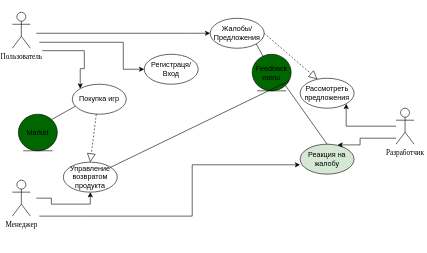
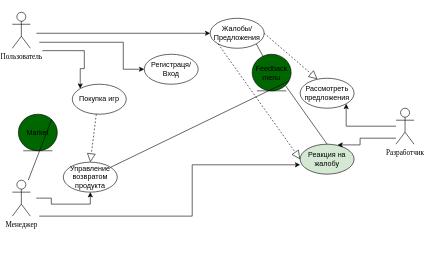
none -> (257, 98)
(63, 113) -> (34, 166)
